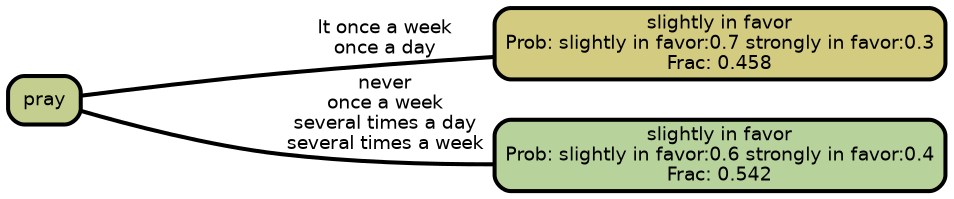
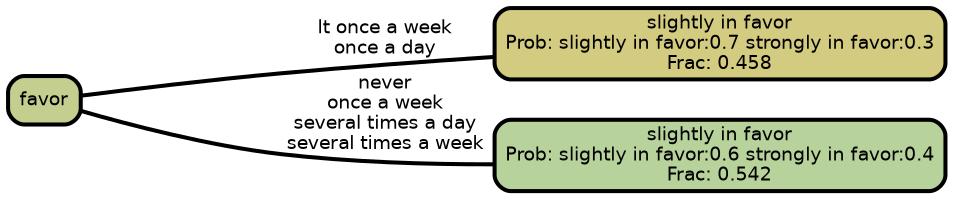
(44, 100) -> (44, 100)
